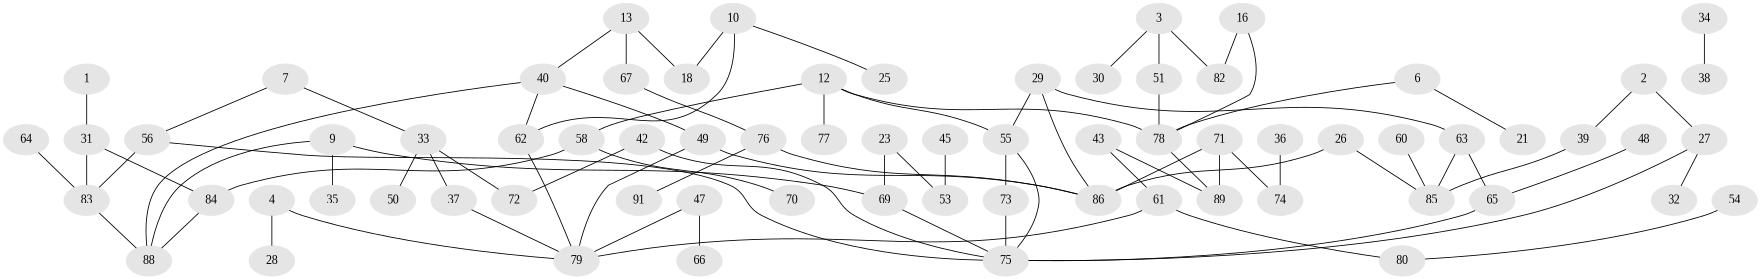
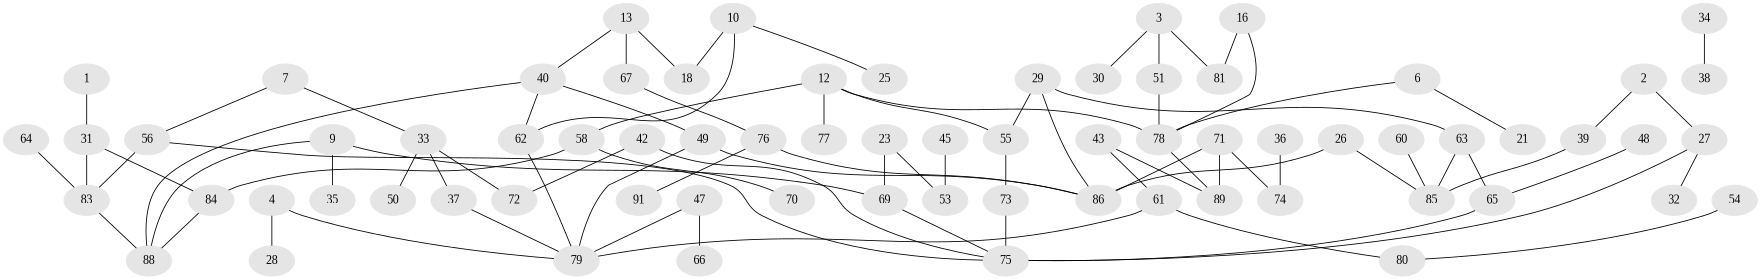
(1220, 79) -> (1220, 79)
(1039, 200) -> none
